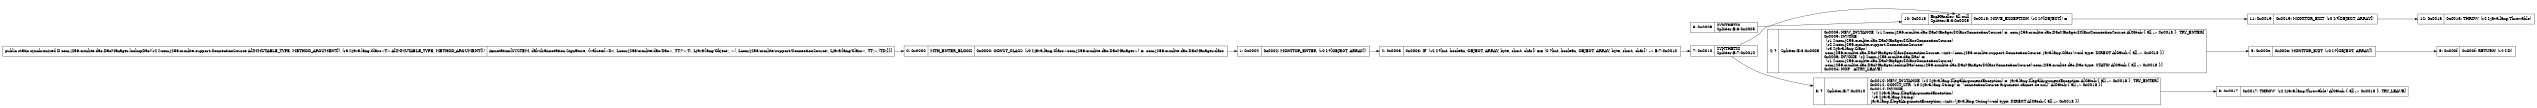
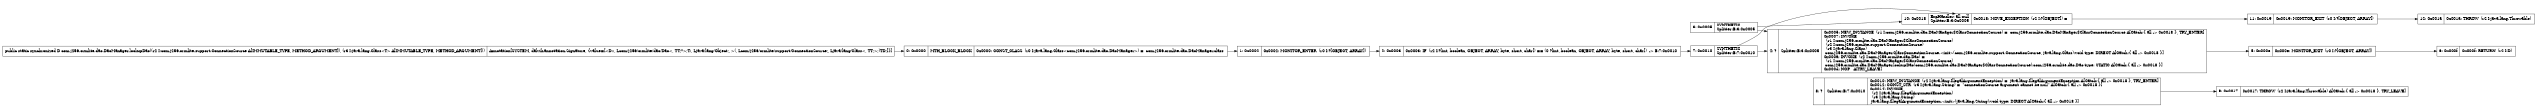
none -> (1760, 31)
(1842, 37) -> (1842, 37)
(951, 51) -> (951, 51)
(1769, 76) -> (1761, 51)
